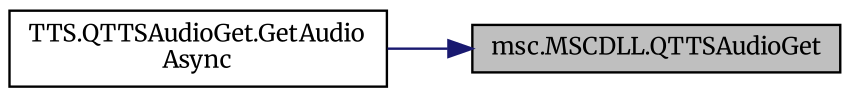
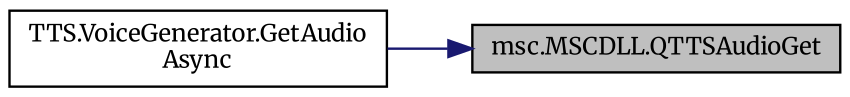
(198, 49) -> (198, 49)
